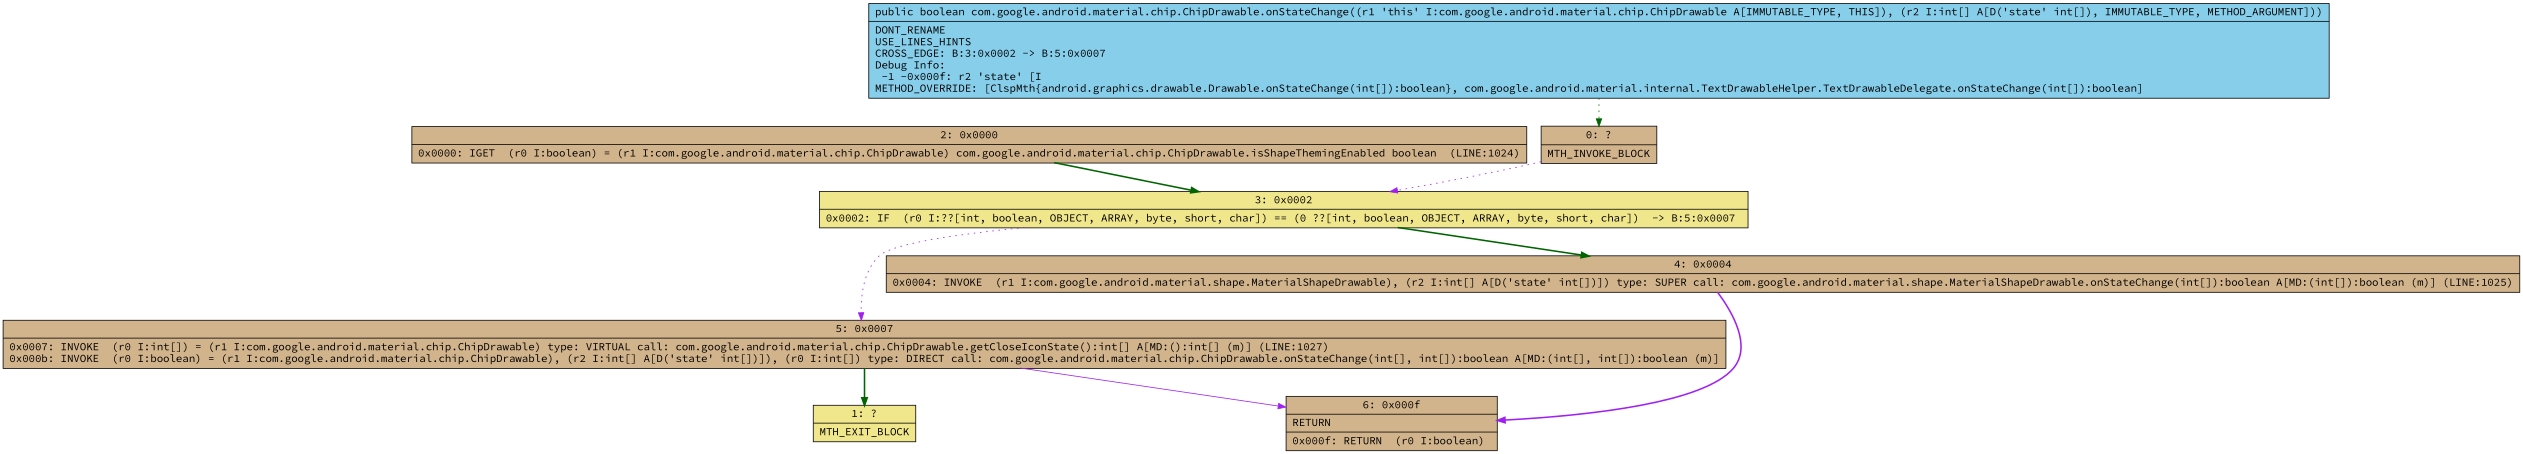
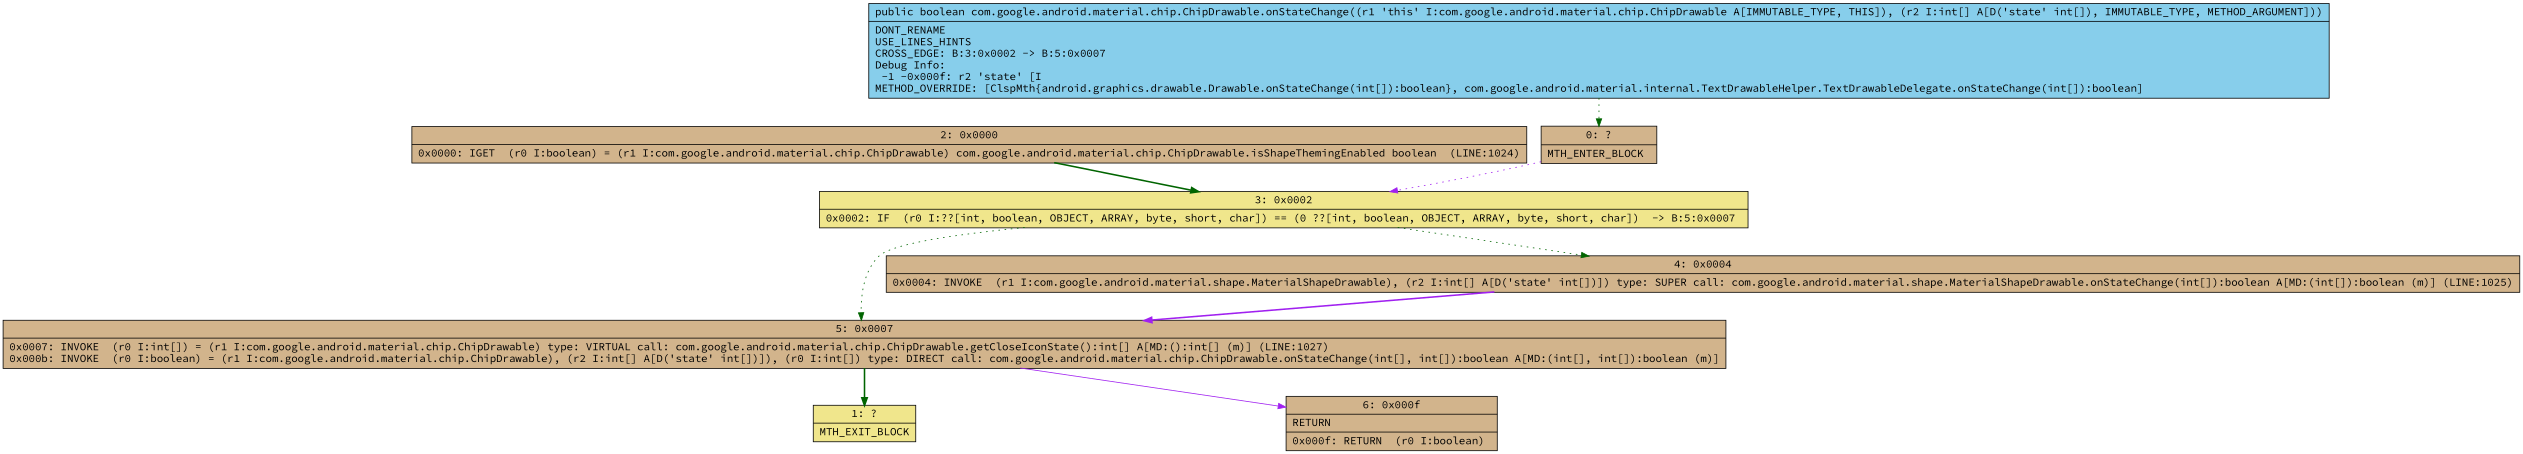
(1599, 154) -> (1595, 154)
(1490, 241) -> (1490, 241)
(921, 242) -> (921, 242)
(1664, 400) -> (1323, 306)
